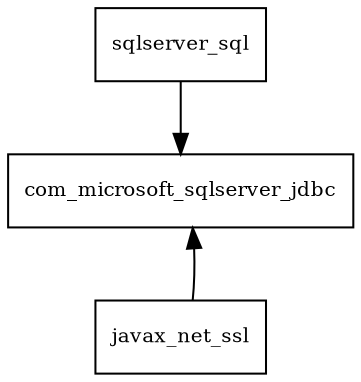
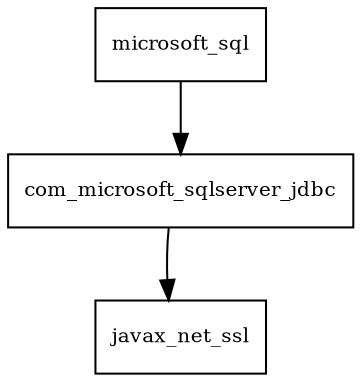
(181, 45) -> (181, 45)
(194, 274) -> (167, 254)
